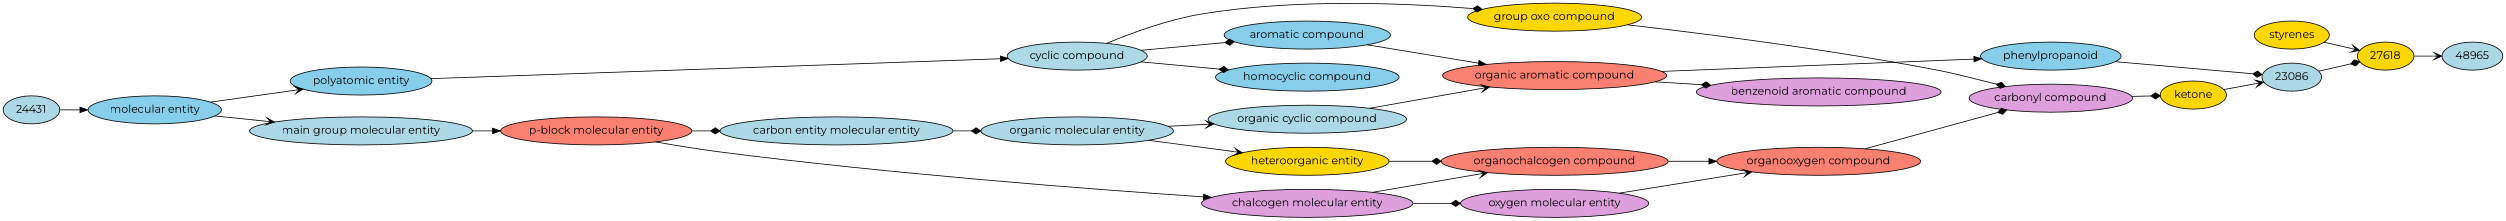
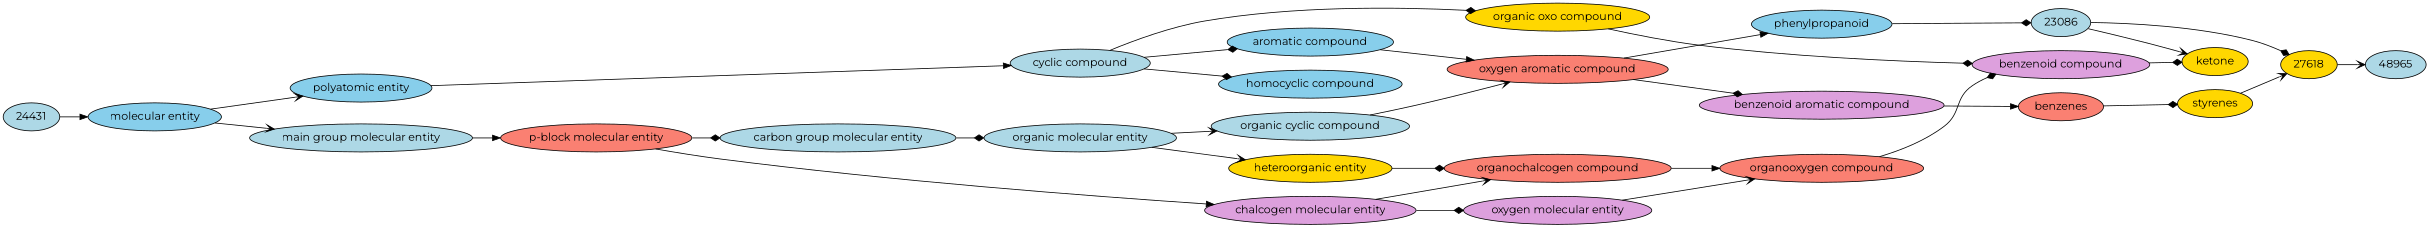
(1555, 17) -> (1558, 17)
(1555, 76) -> (1558, 69)
(2240, 87) -> (2134, 40)
(2051, 98) -> (2061, 65)
none -> (2061, 107)
(836, 131) -> (838, 138)
